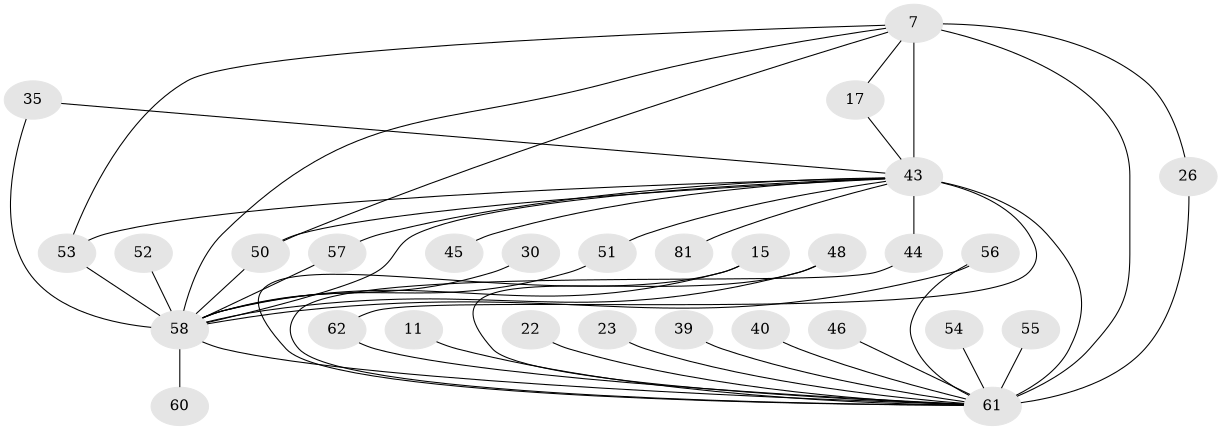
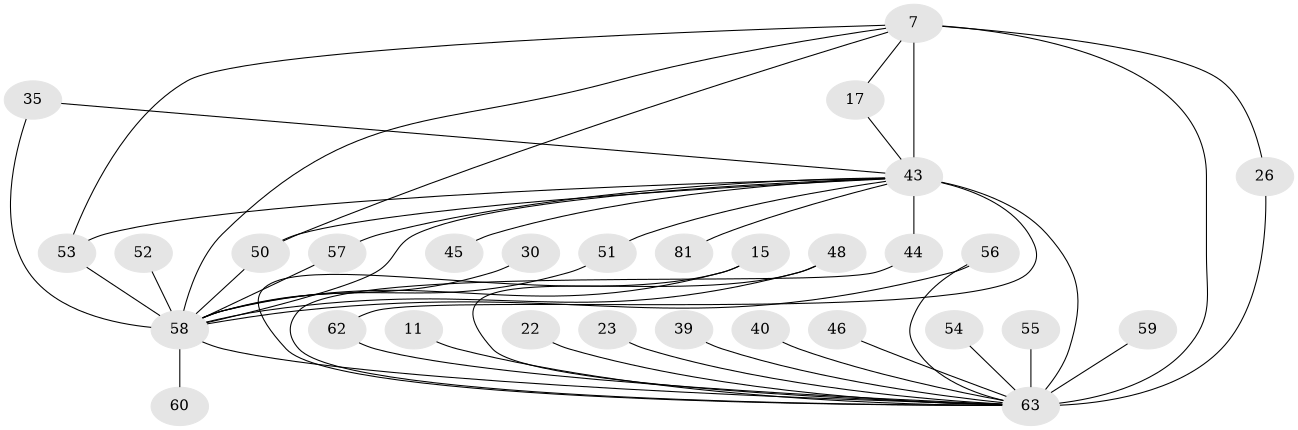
none -> (1148, 330)
(993, 406) -> (1031, 406)
